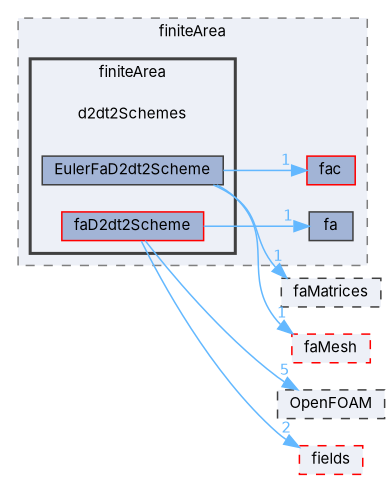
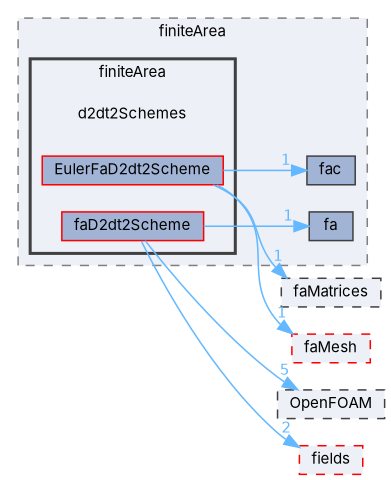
(133, 170) -> (133, 170)
(331, 170) -> (331, 170)
